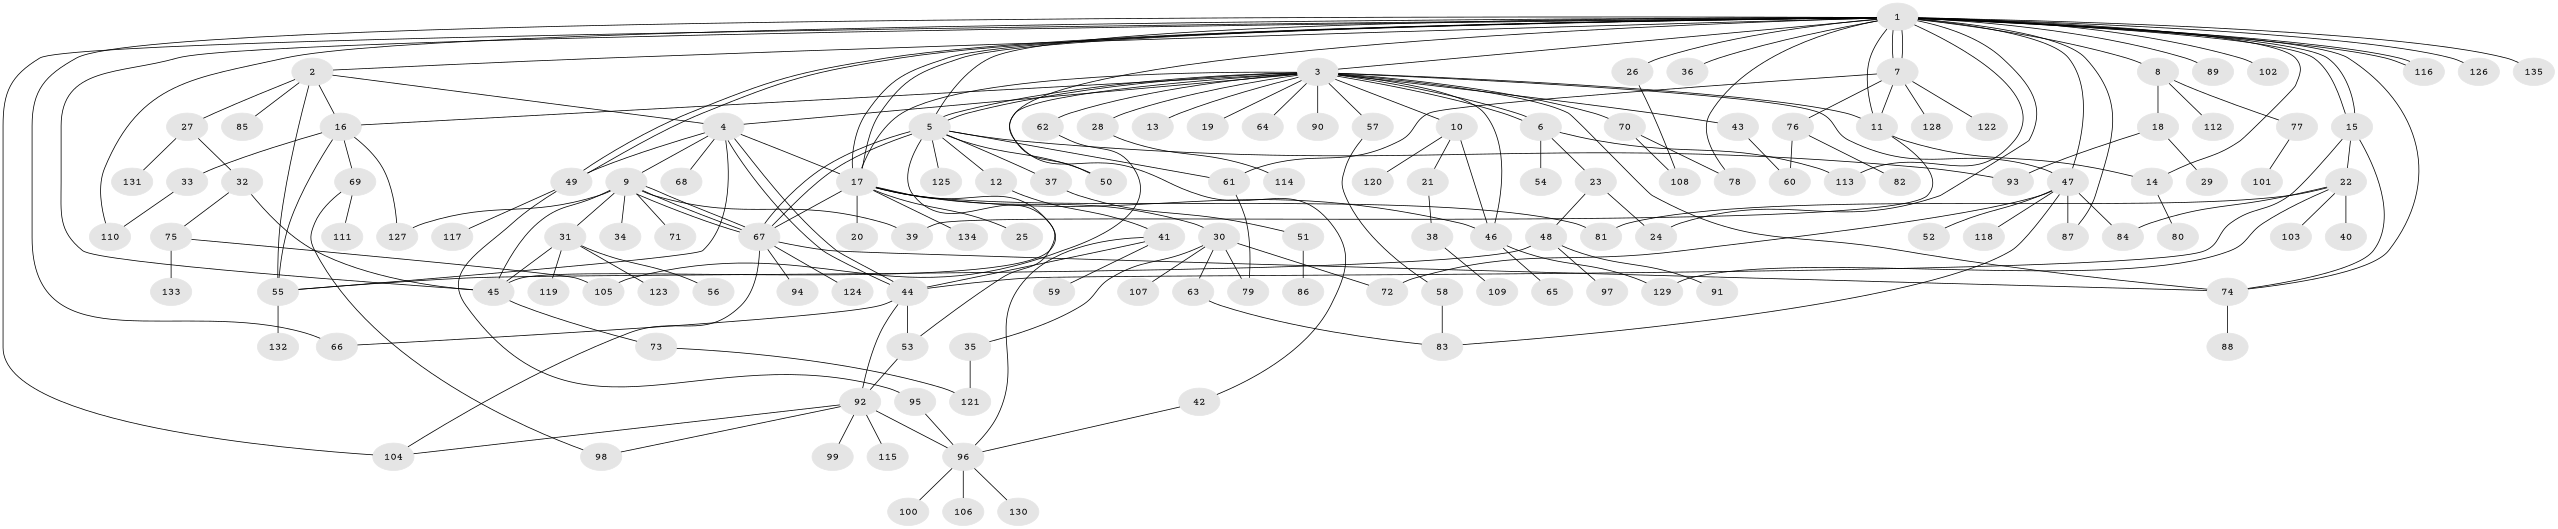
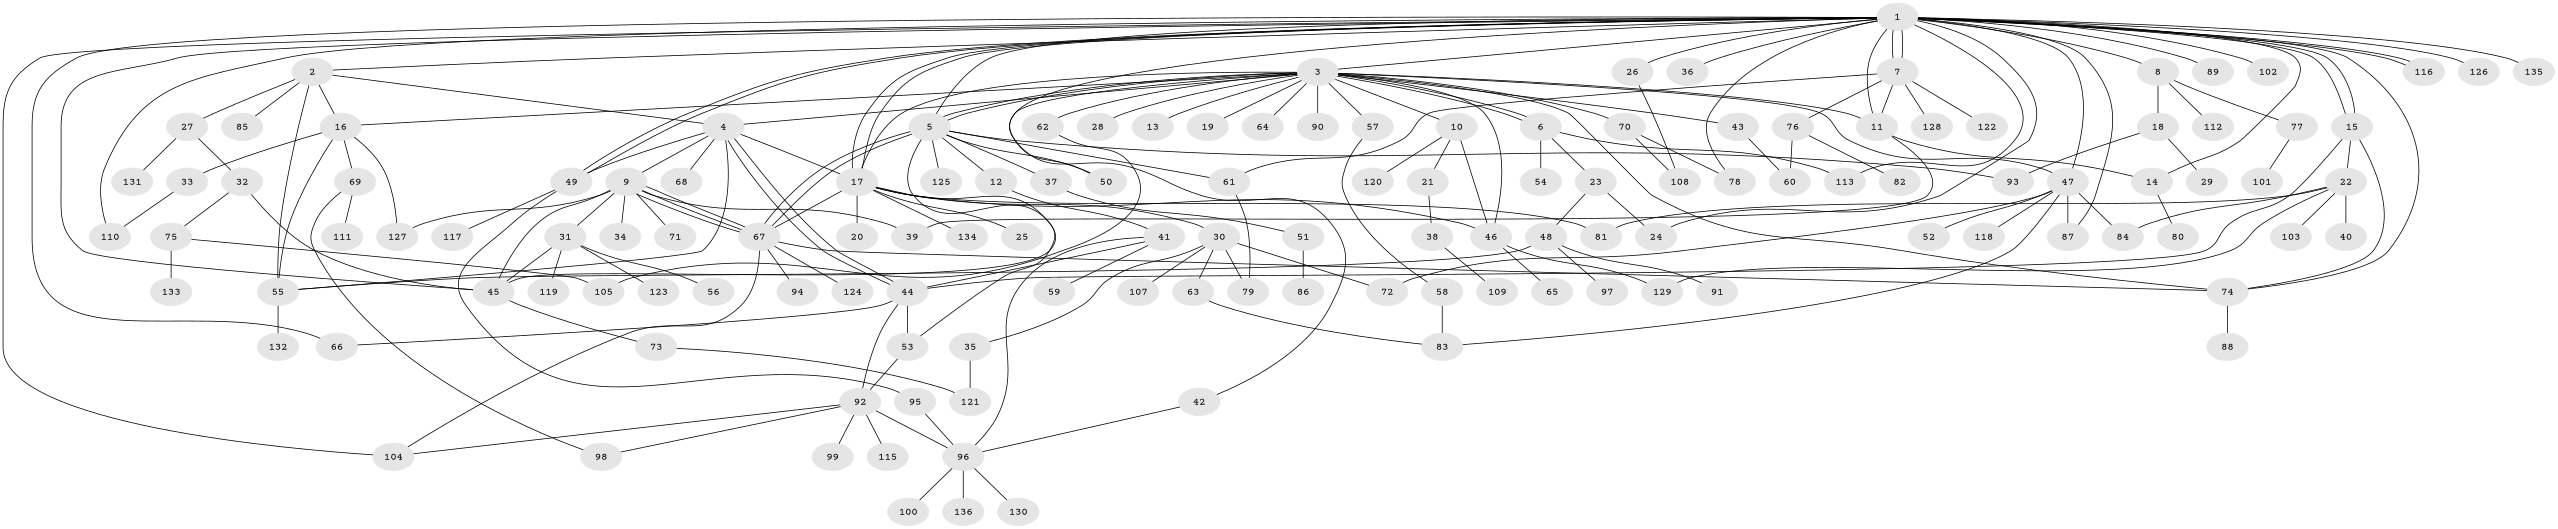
(1284, 182) -> none
(963, 512) -> (963, 512)
